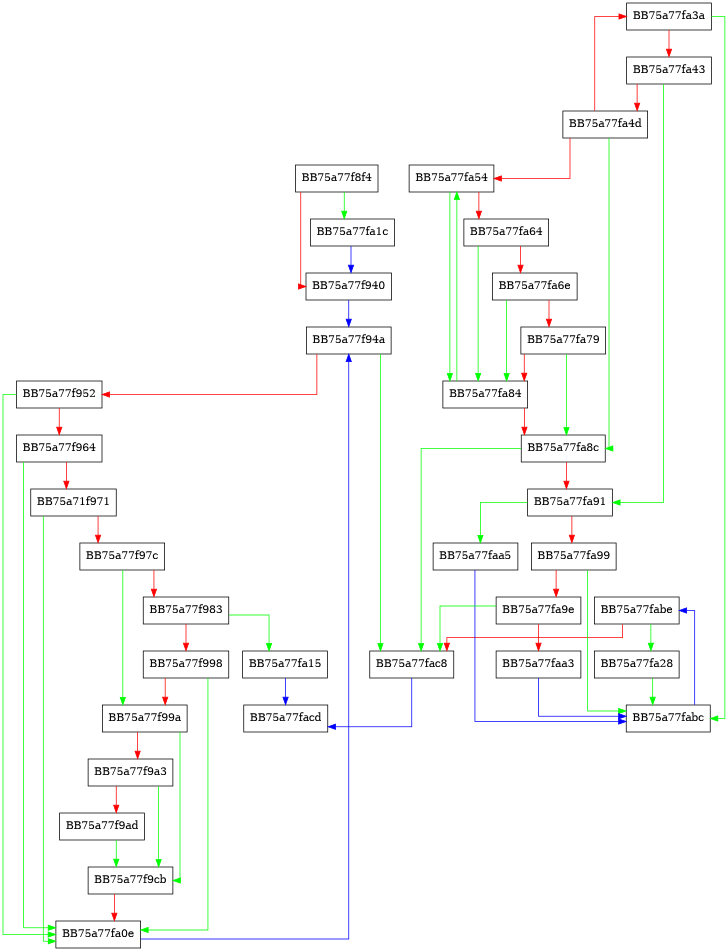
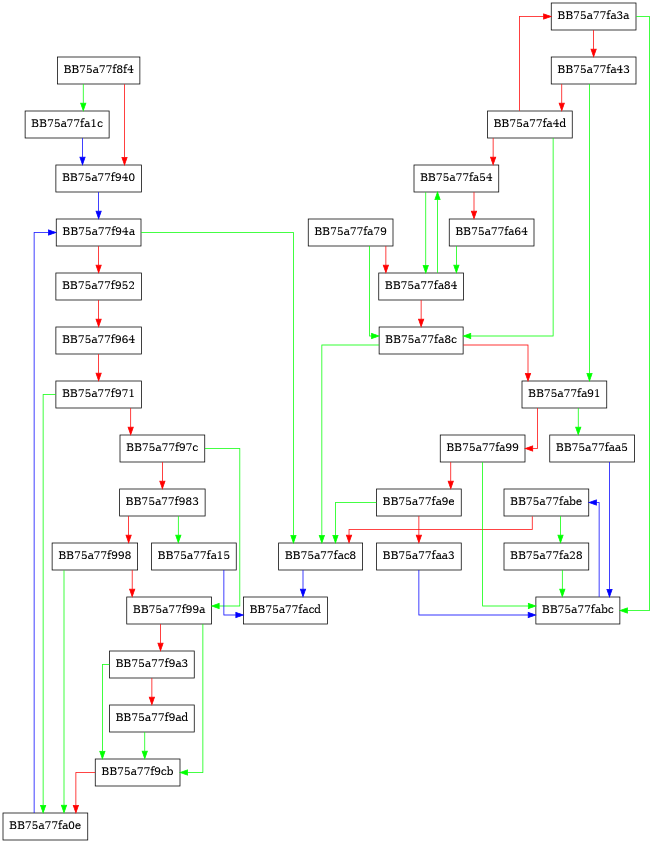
(535, 286) -> none
(74, 502) -> (99, 394)
(3, 680) -> none
(24, 707) -> none
